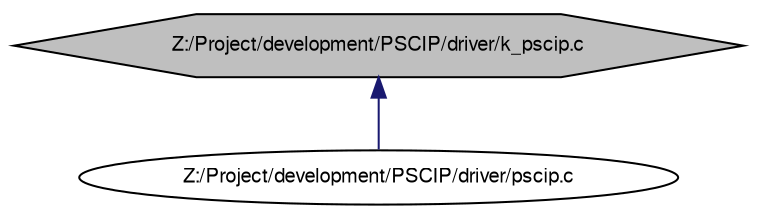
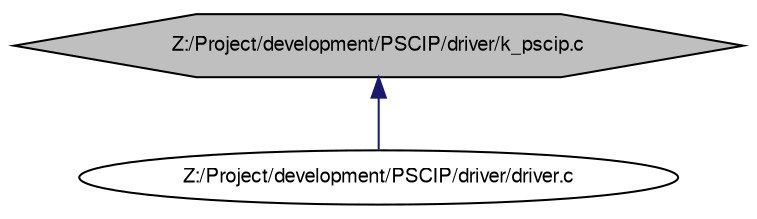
(379, 177) -> (379, 177)
